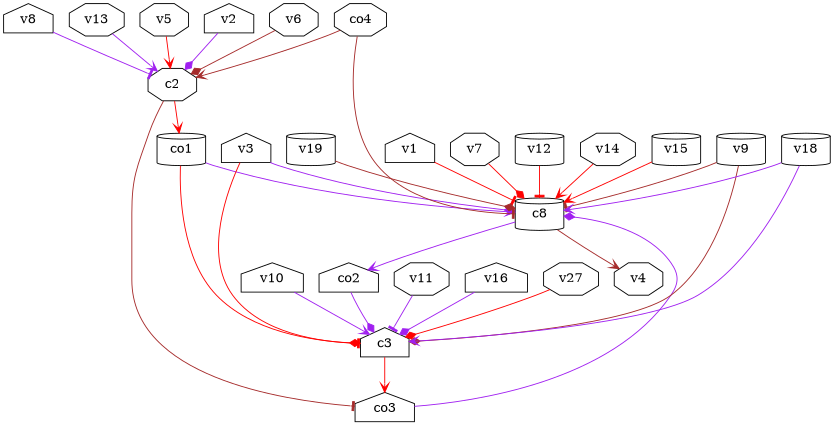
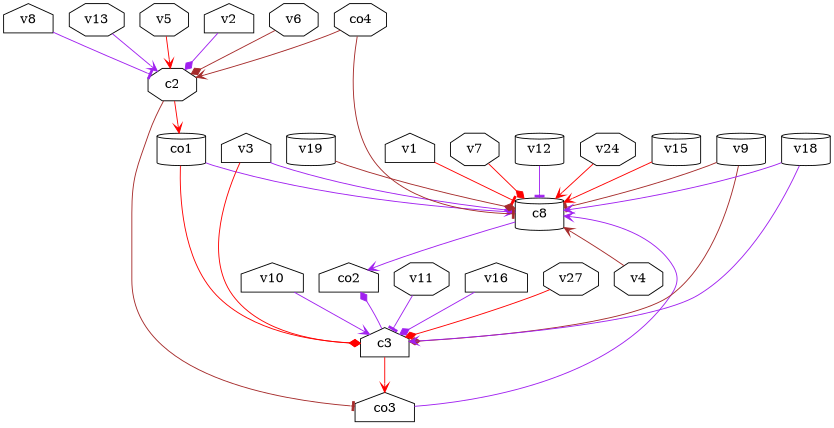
(608, 149) -> (608, 149)
(540, 180) -> (540, 180)
(584, 247) -> (598, 249)
(232, 294) -> (232, 294)
(359, 308) -> (375, 315)
(620, 344) -> (620, 344)
